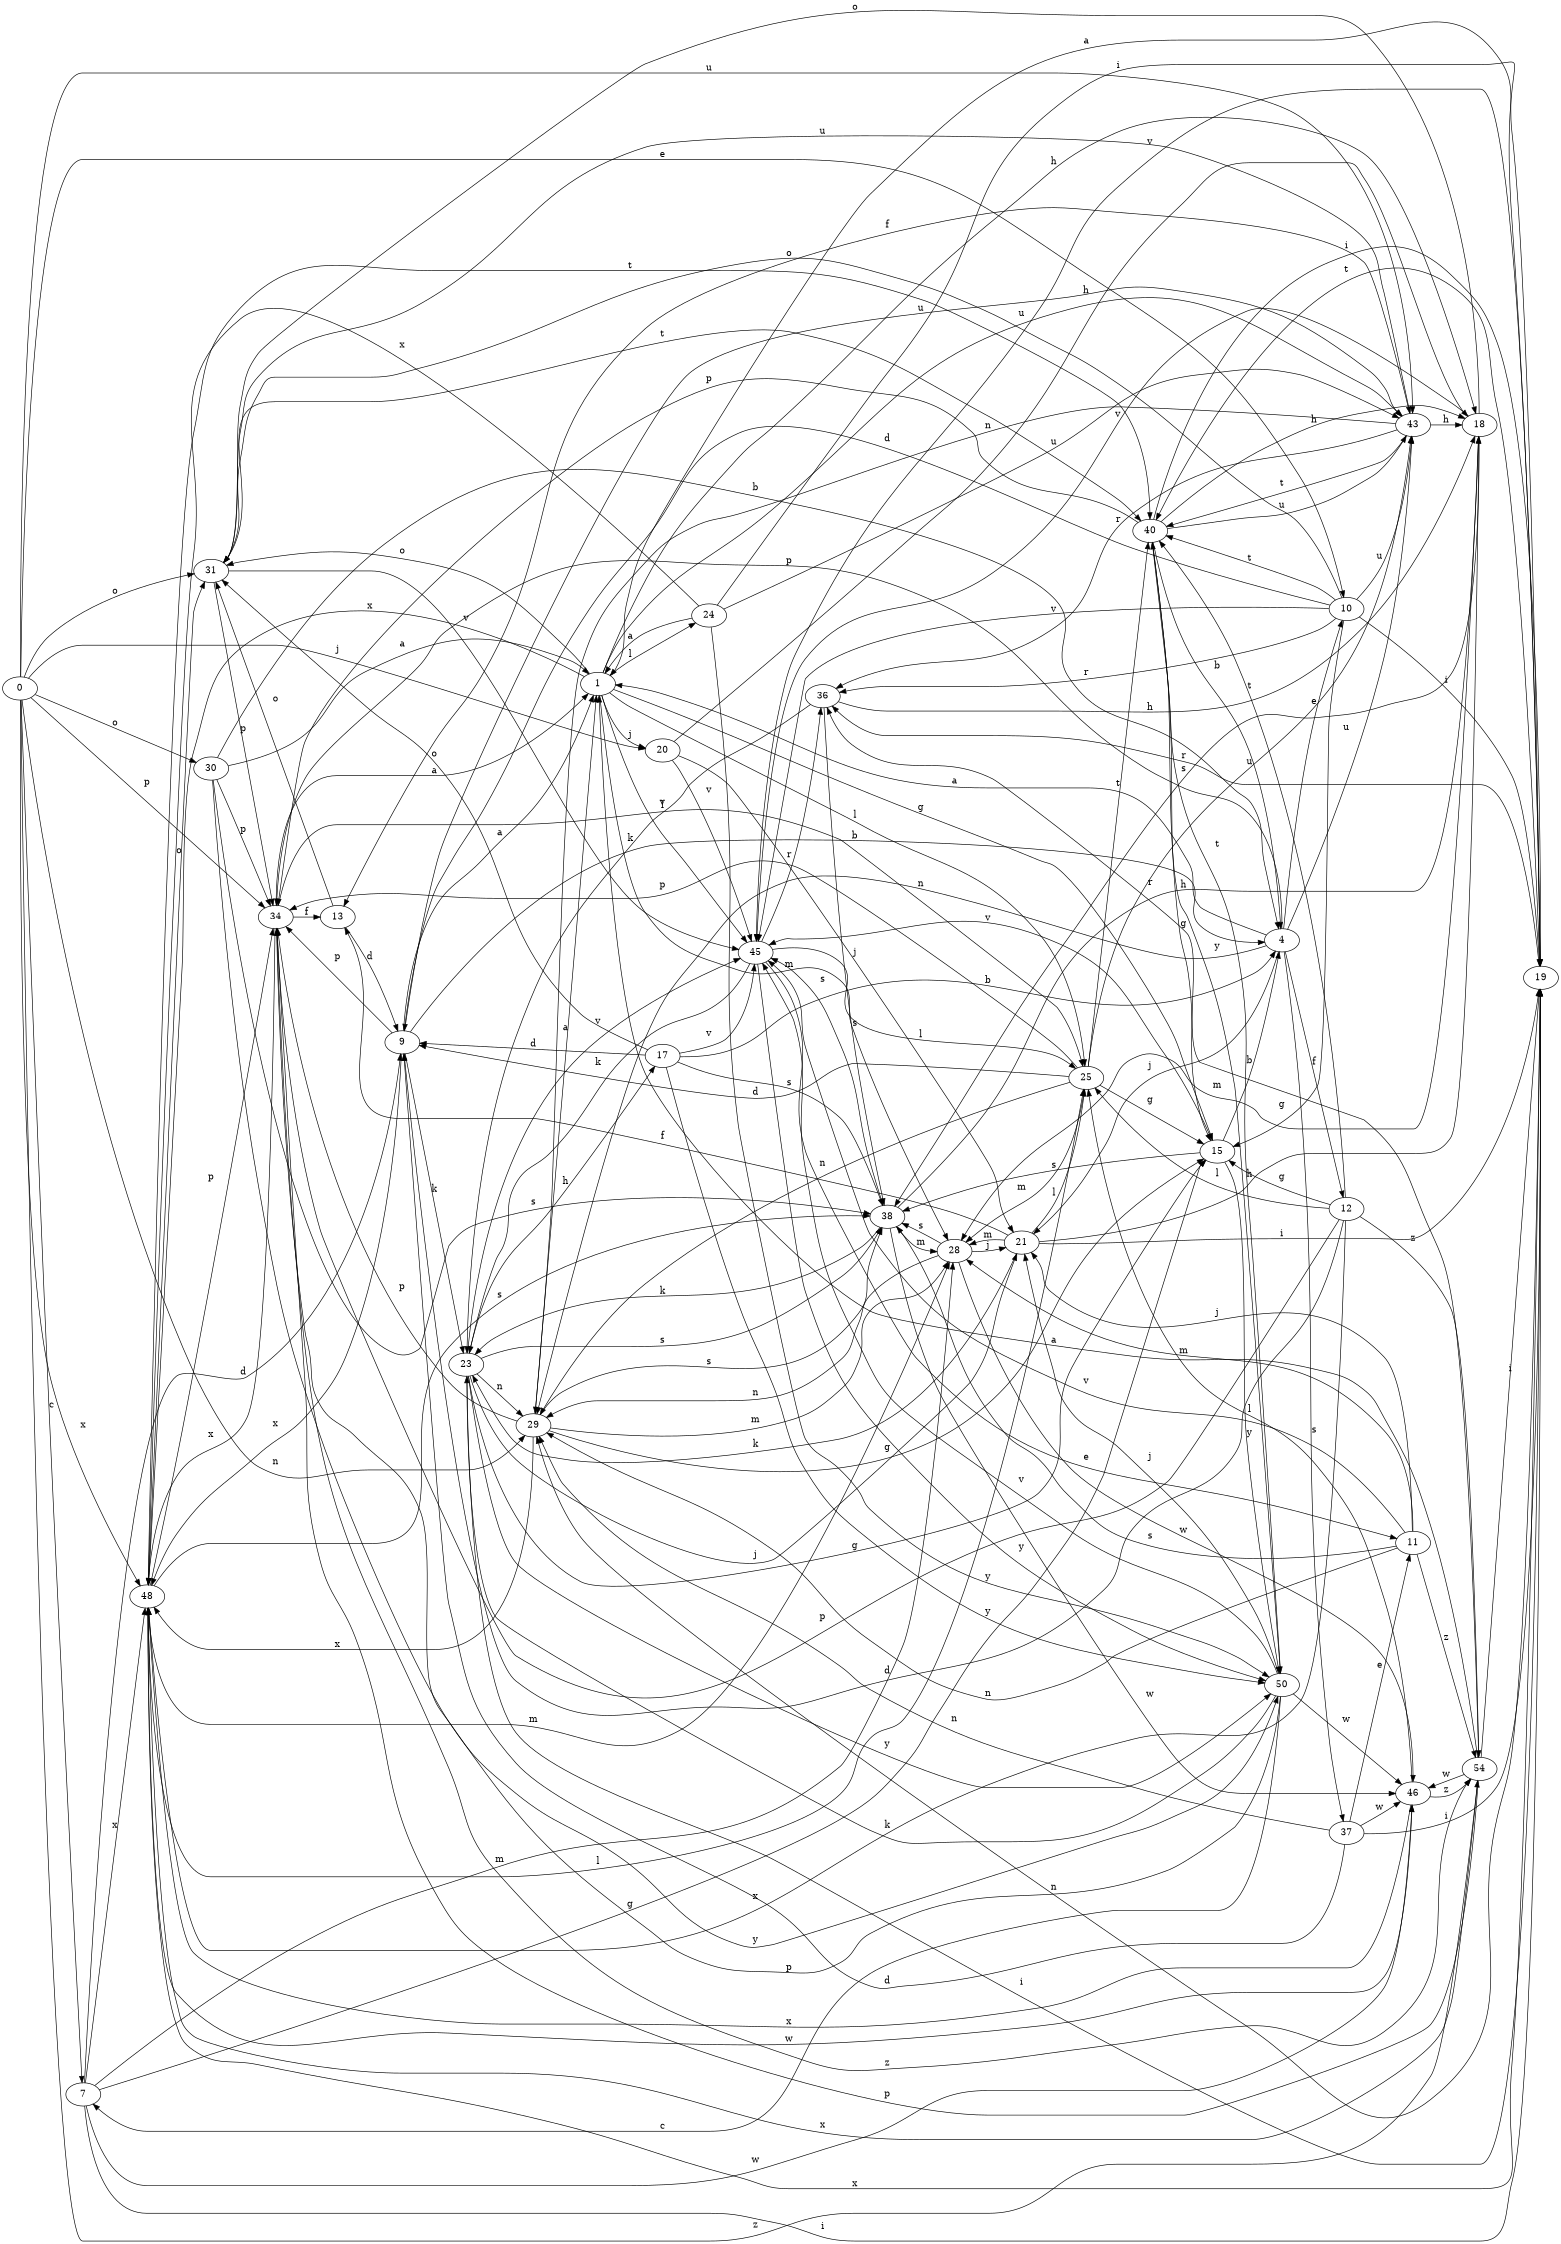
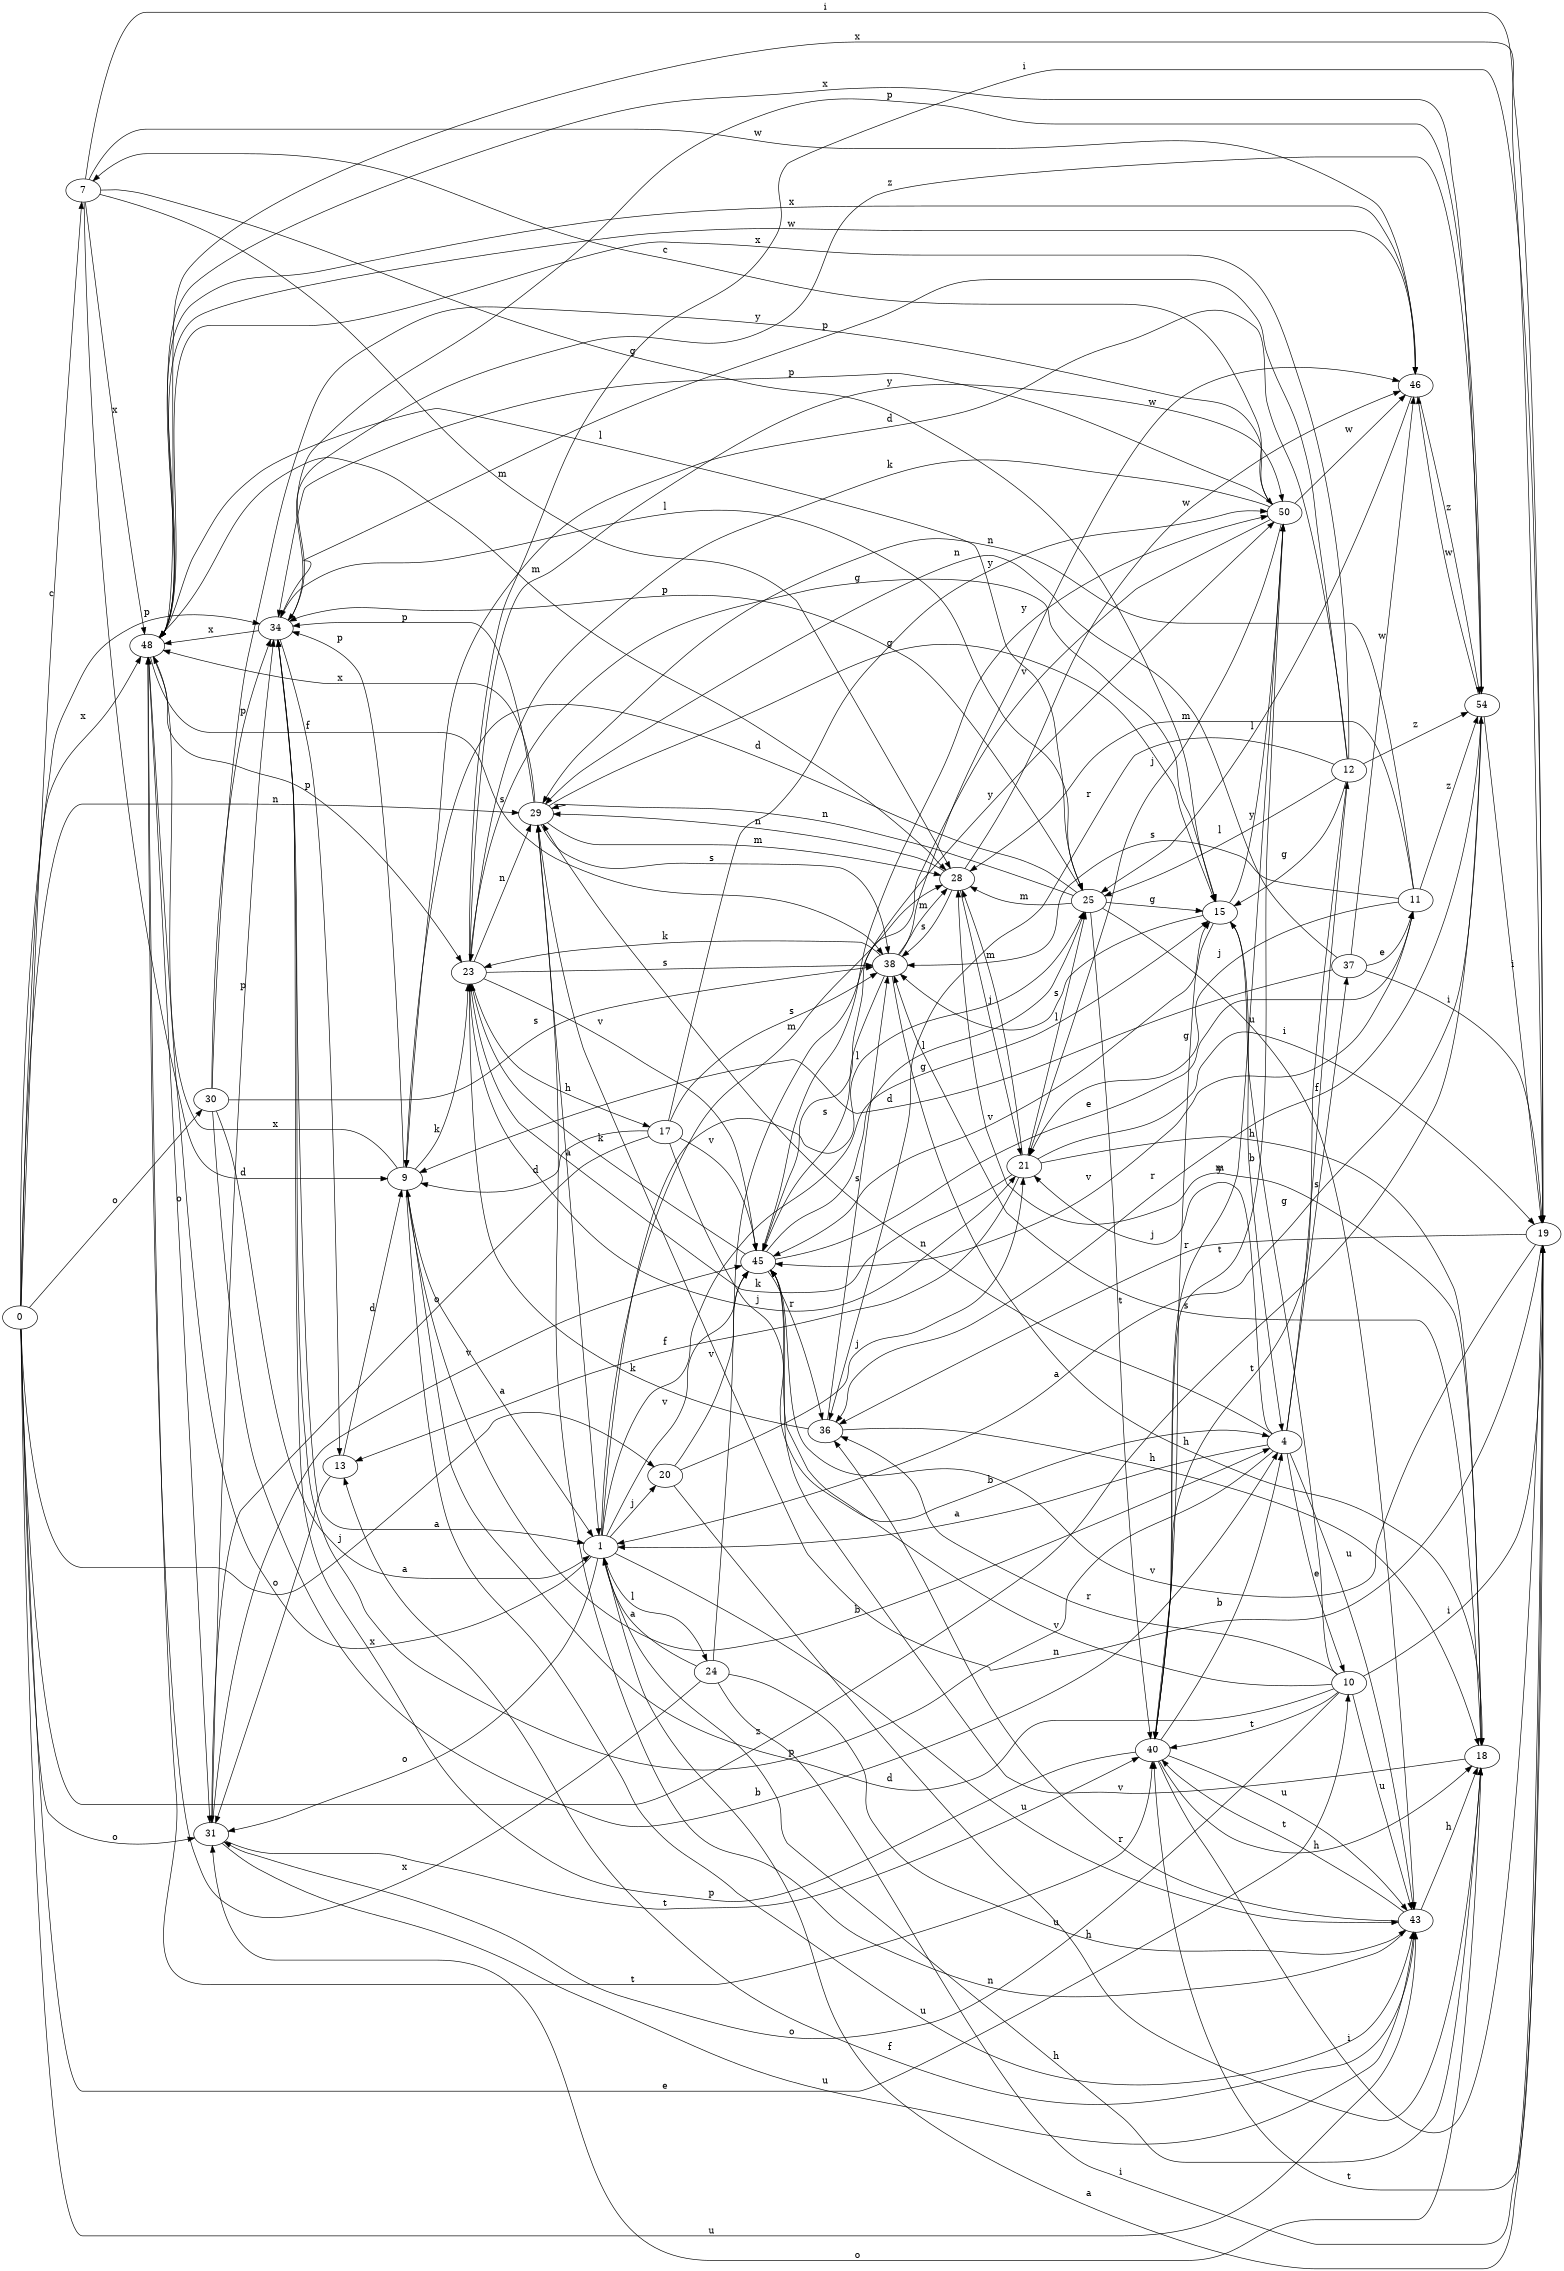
none -> (987, 948)
(214, 1261) -> (304, 790)
